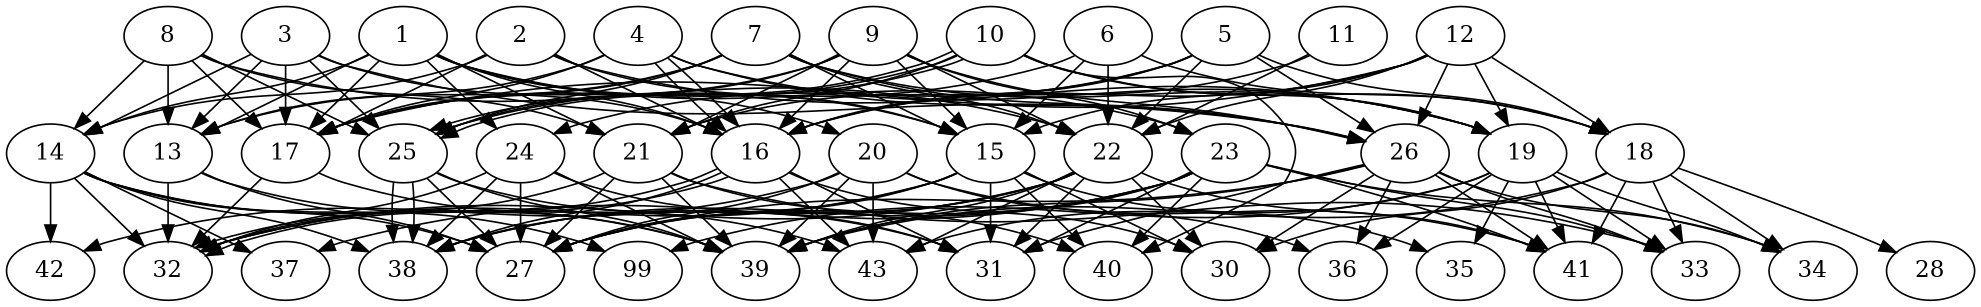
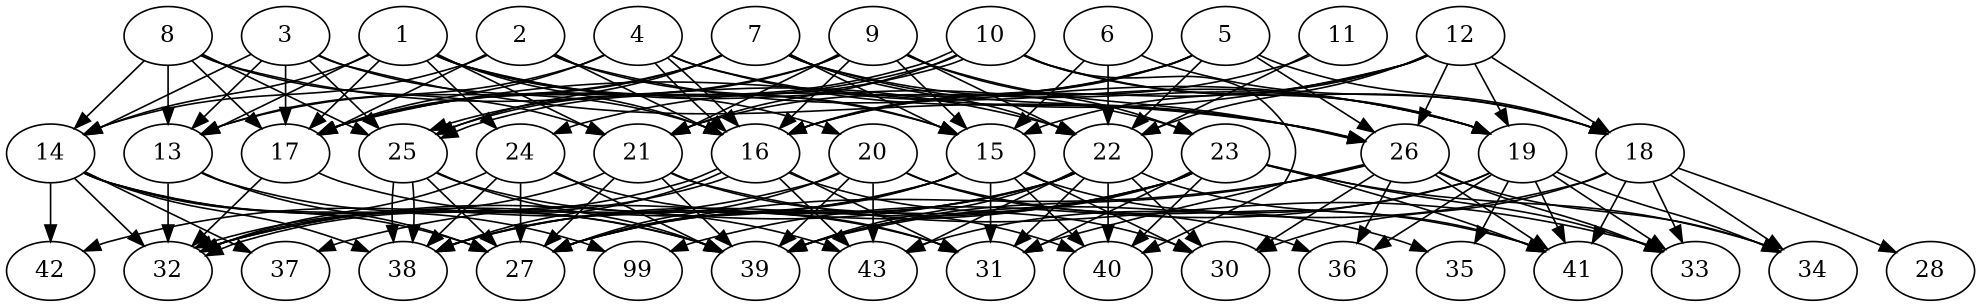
(764, 95) -> none
none -> (1108, 204)
